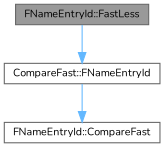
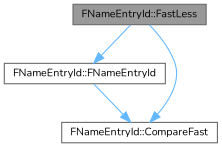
none -> (176, 68)
(82, 74) -> (85, 74)
